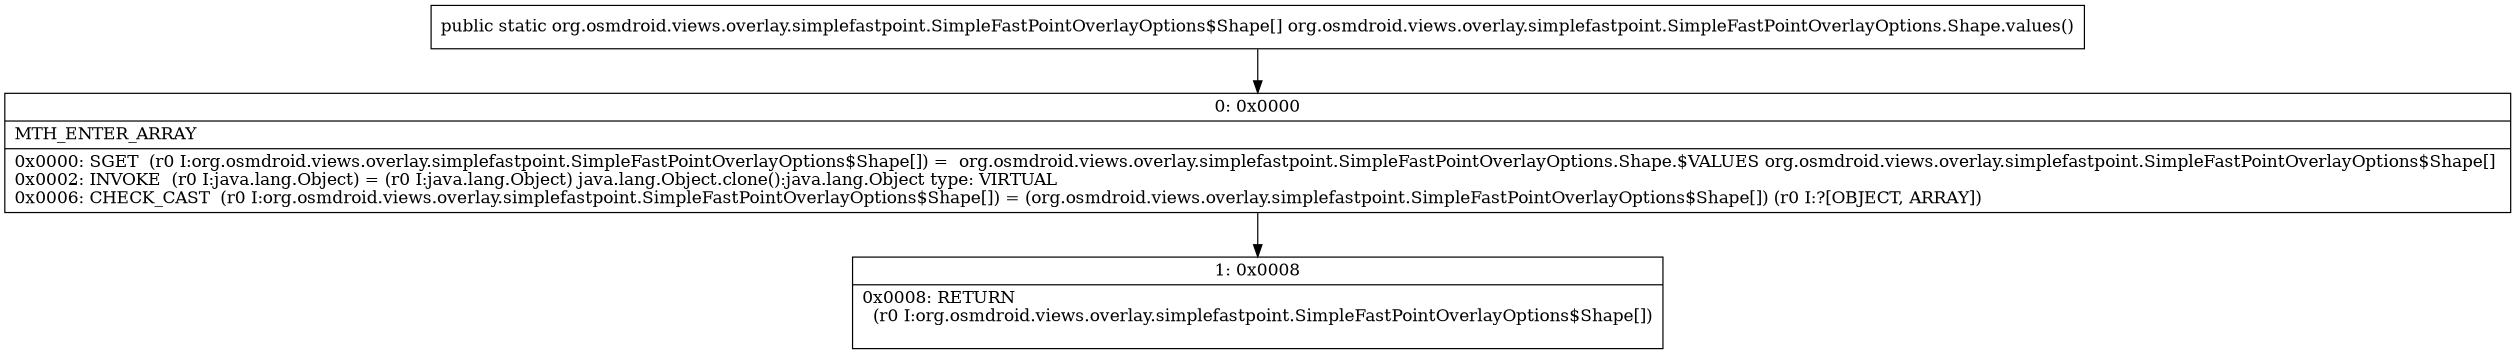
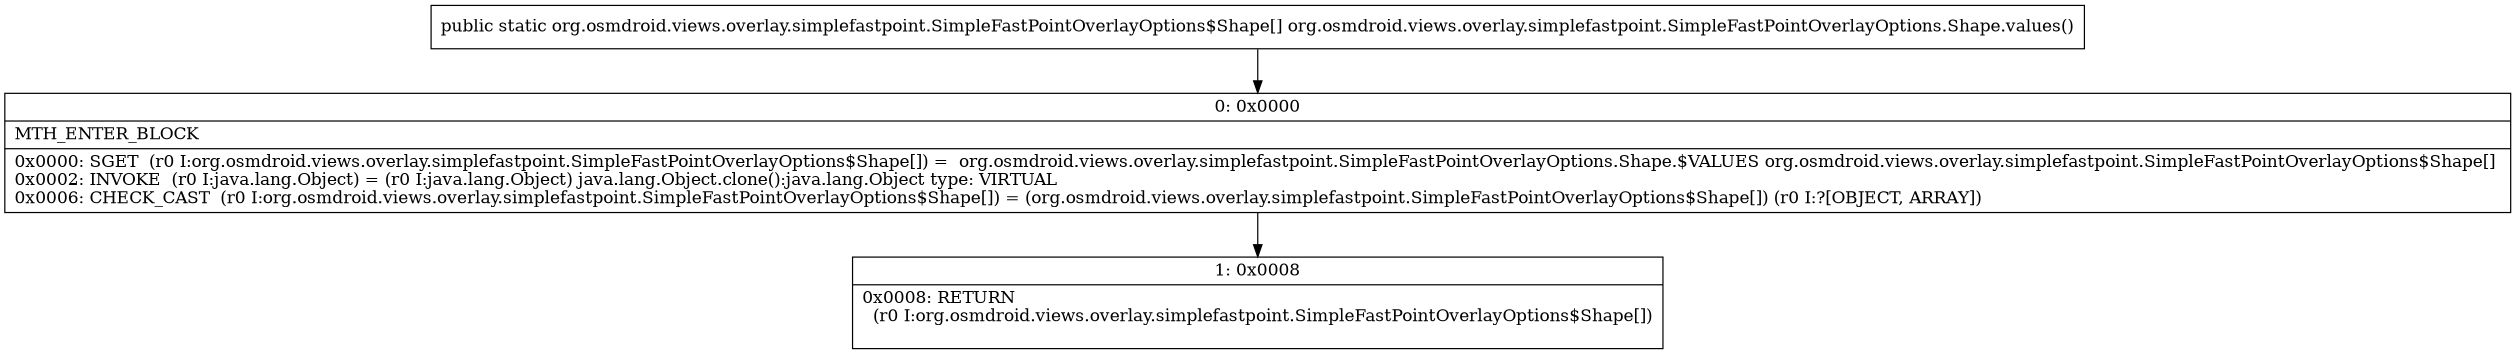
(105, 134) -> (107, 134)
